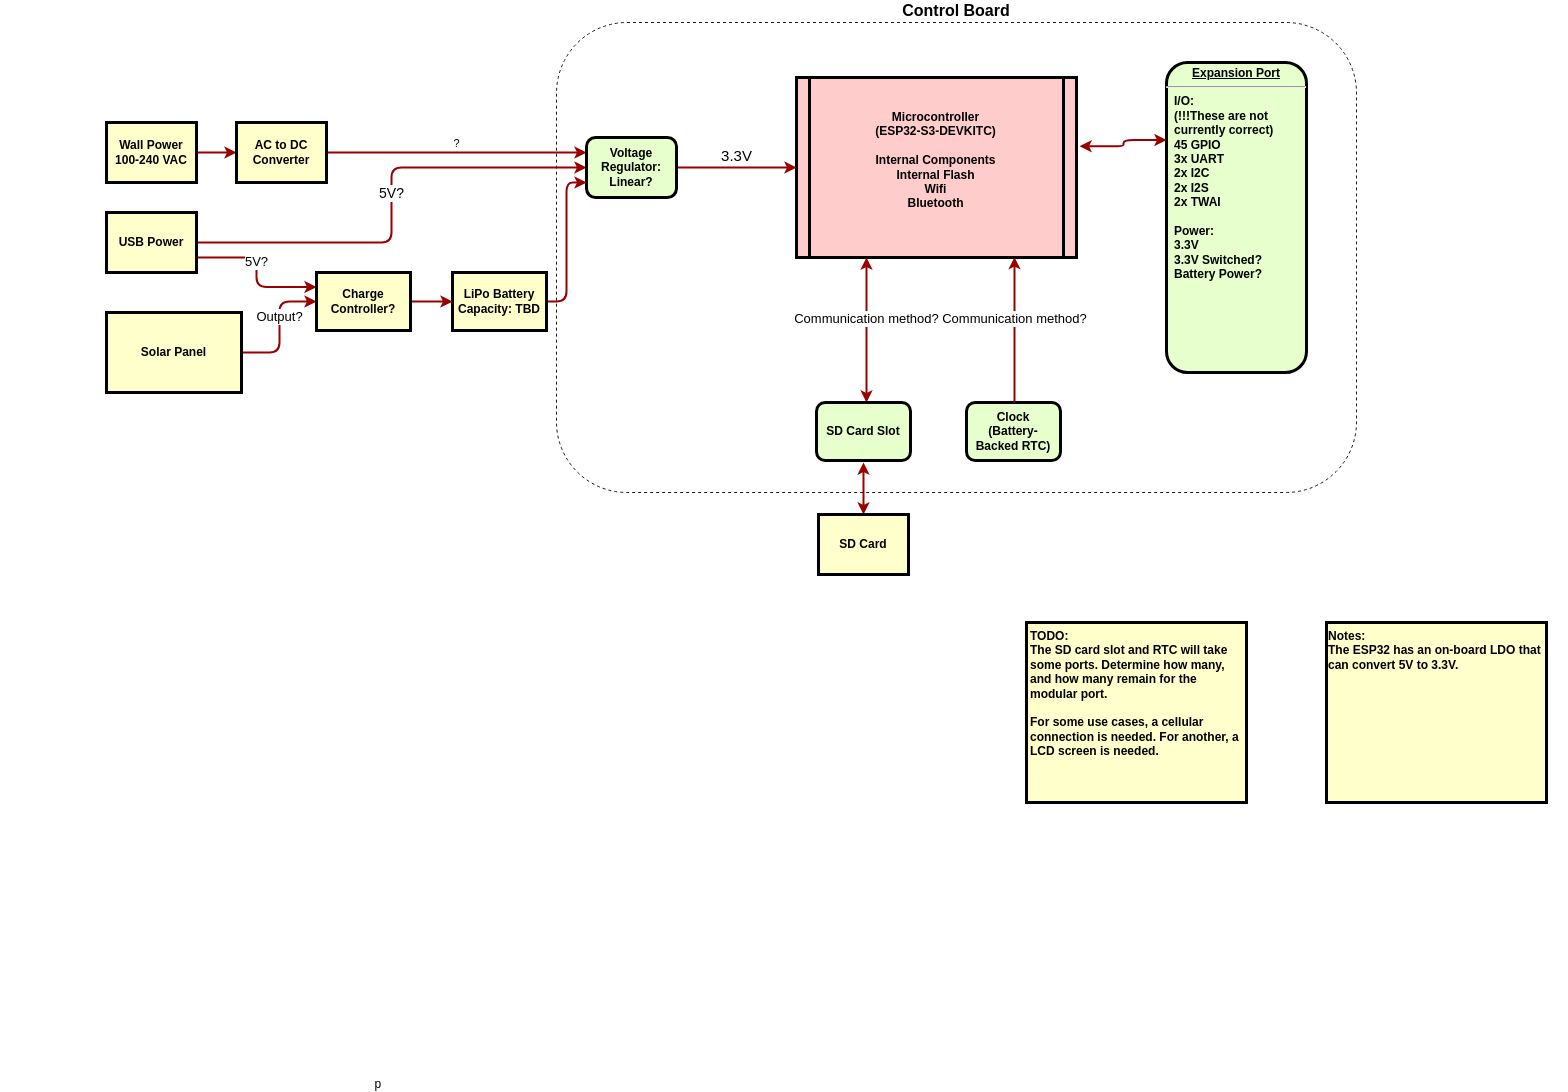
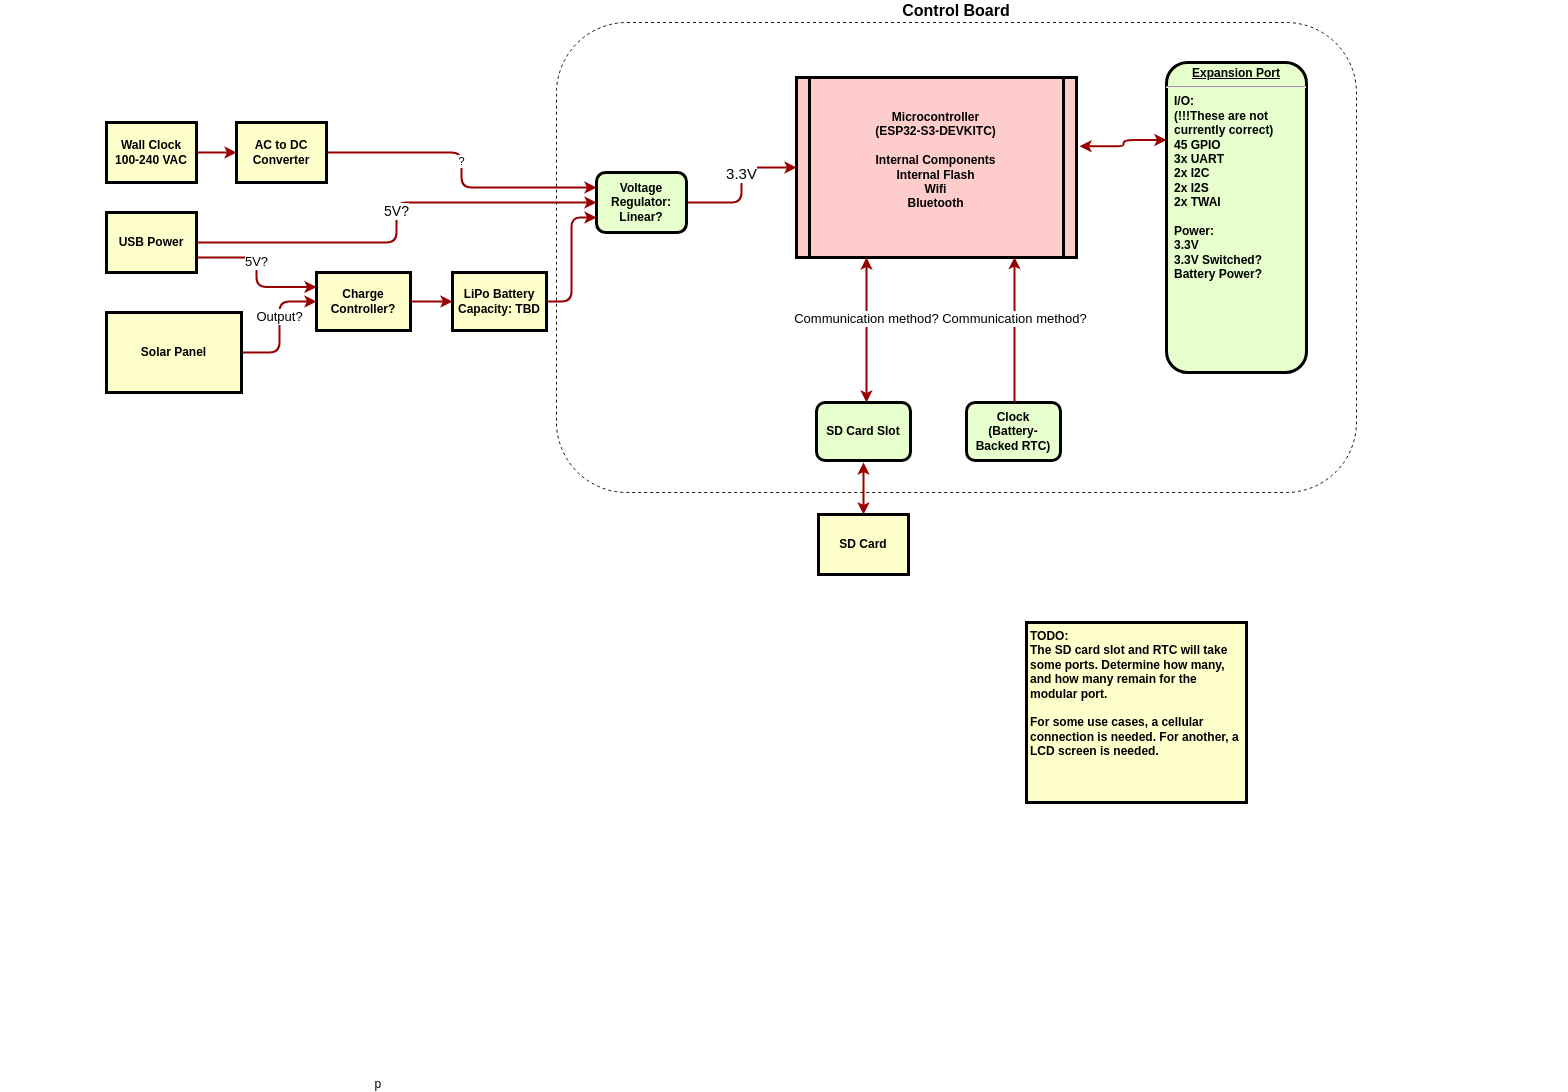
(152, 153) -> (152, 153)
(632, 168) -> (642, 203)
(1437, 713) -> none
